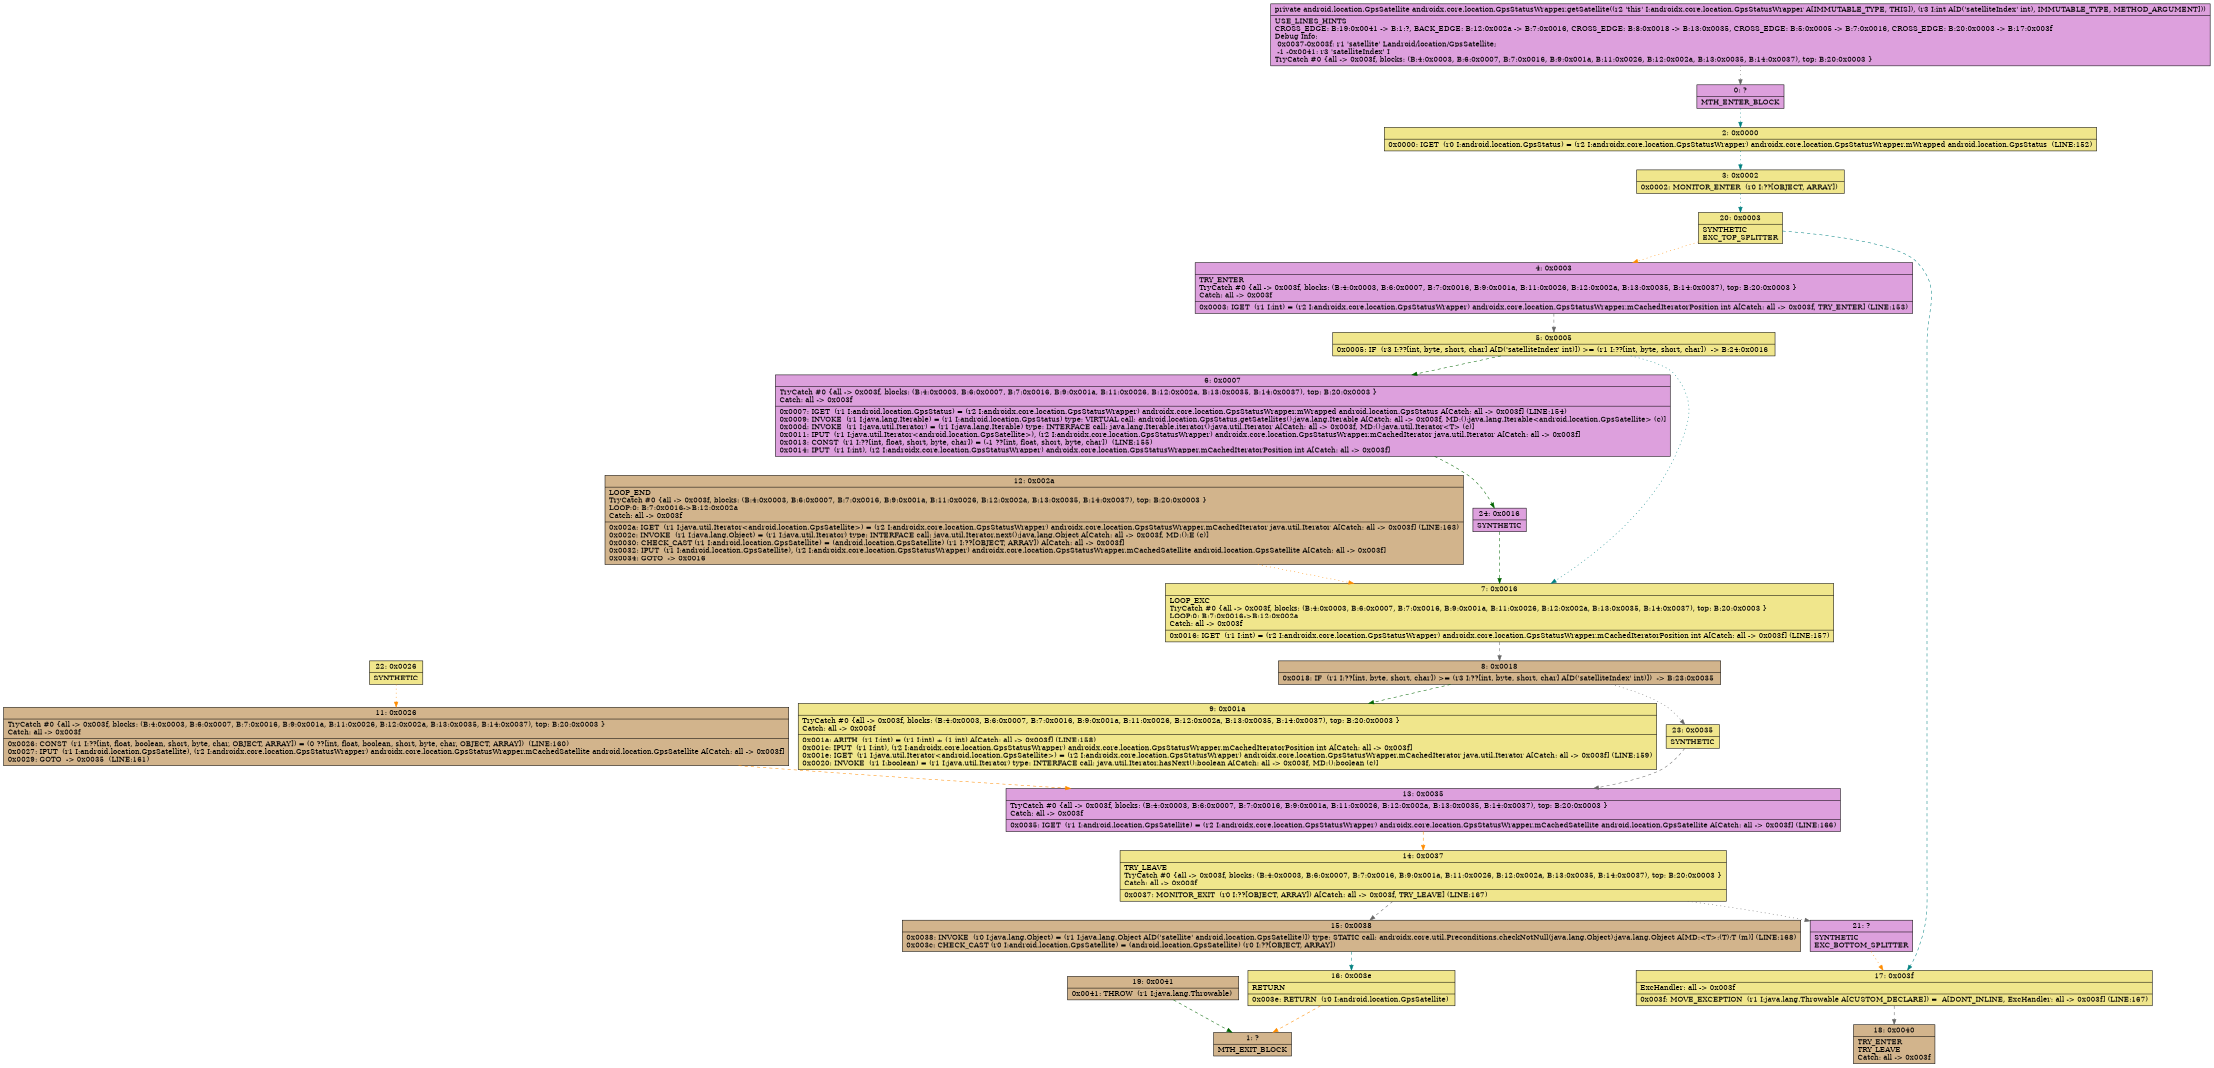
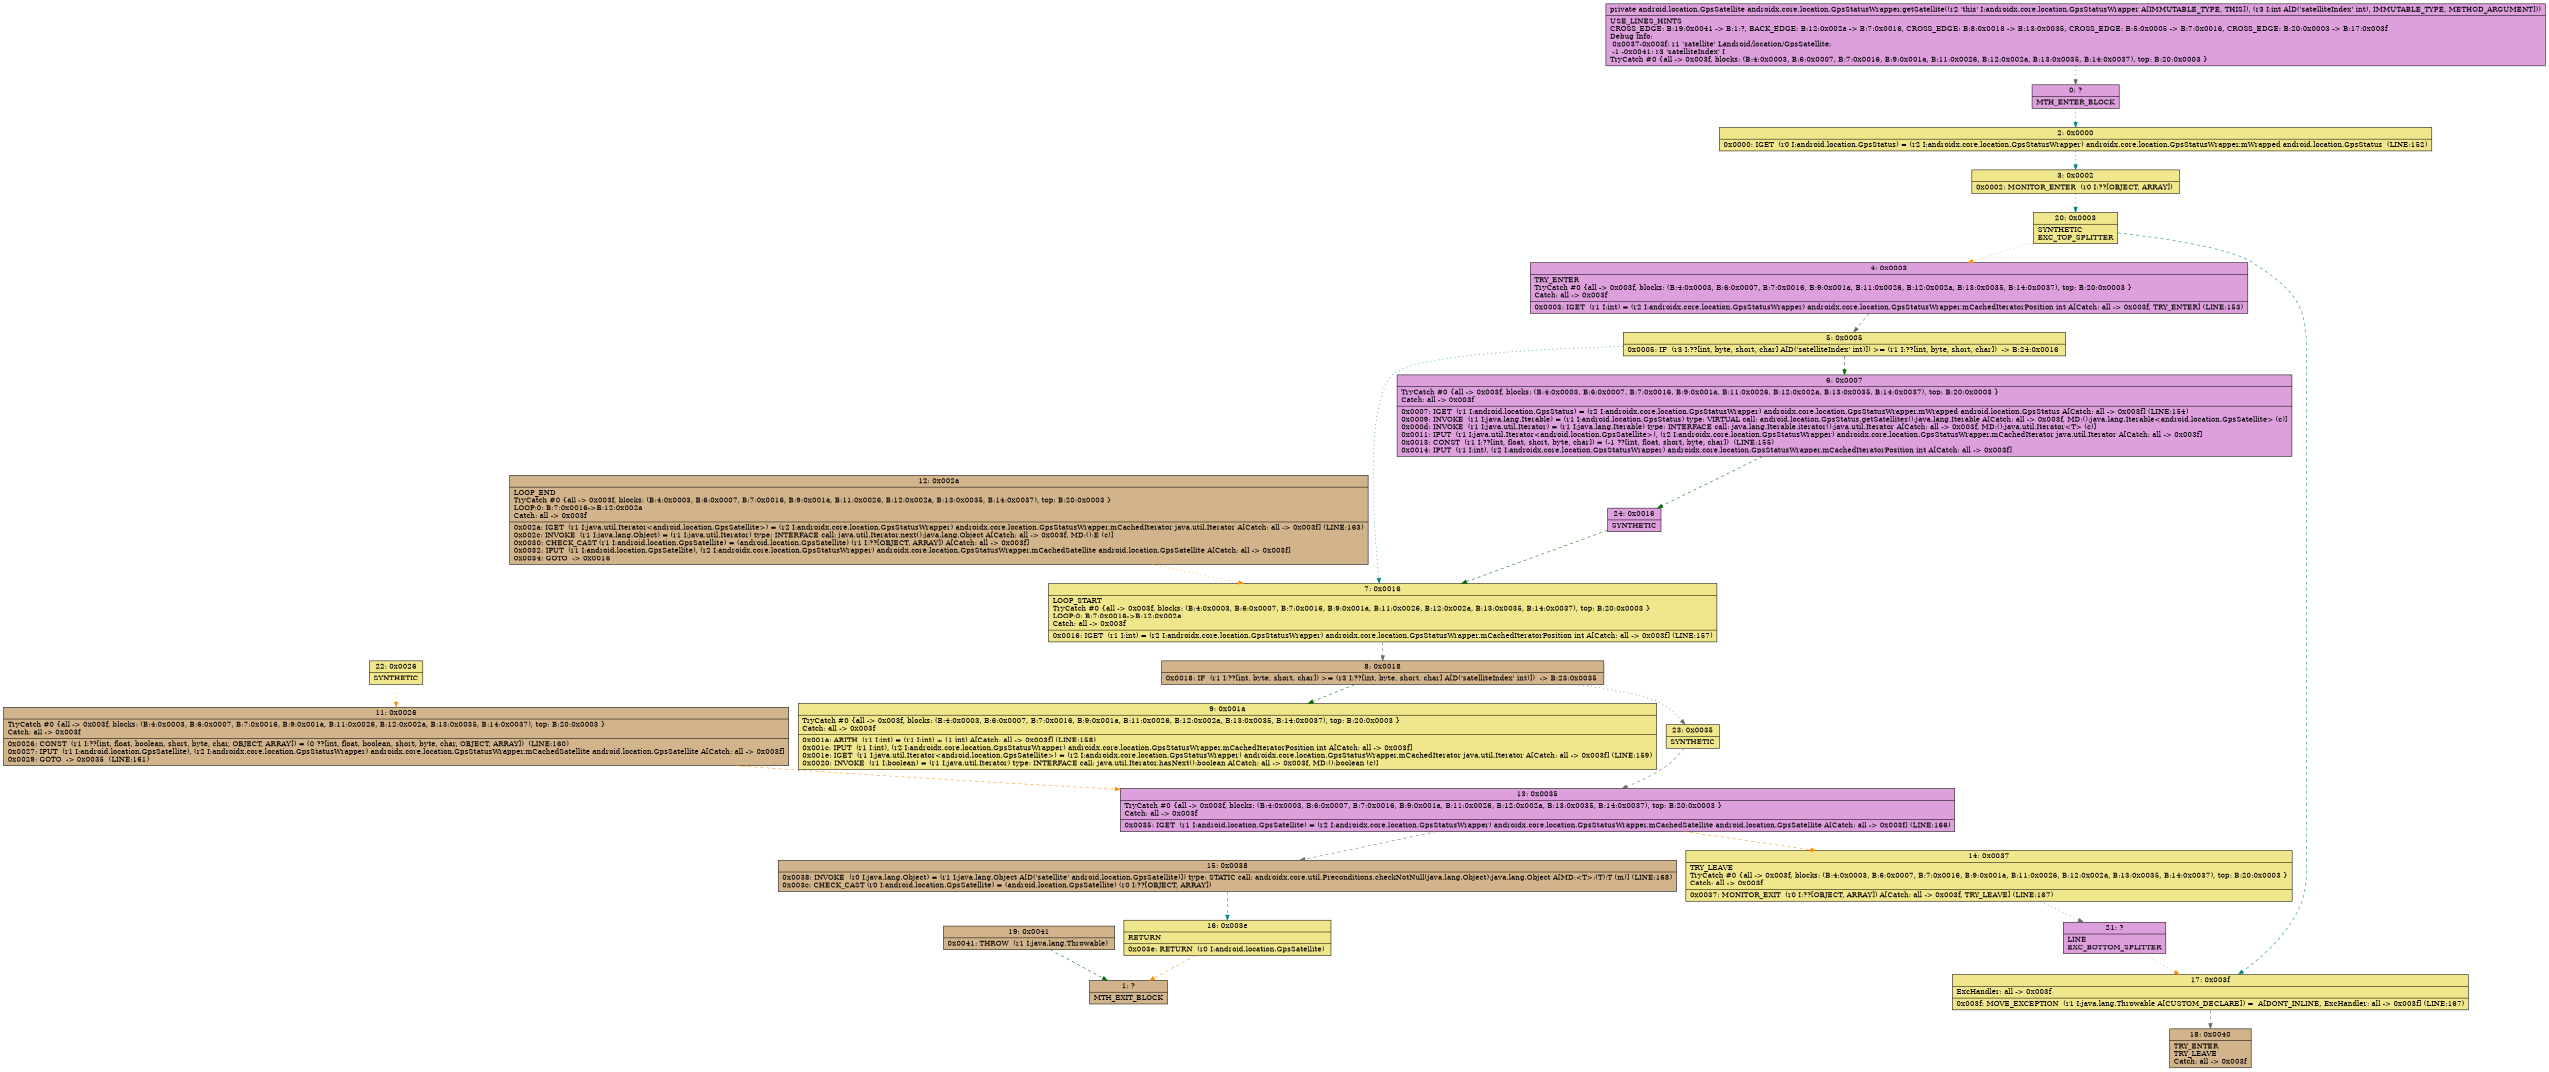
(1190, 601) -> (1077, 601)
(1383, 909) -> (1371, 845)
(1837, 938) -> (2077, 940)
